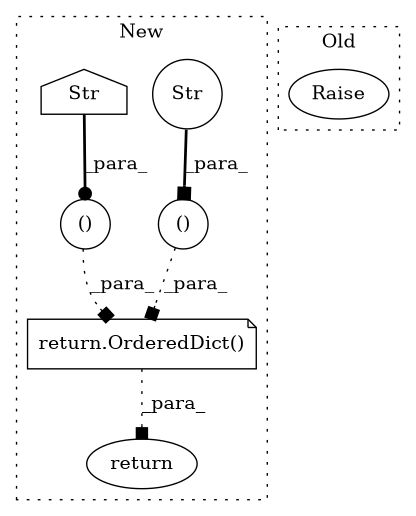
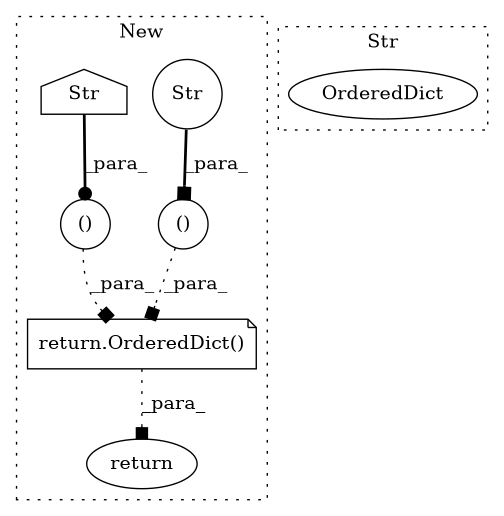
(339, 43) -> (383, 43)
(339, 94) -> (383, 94)
